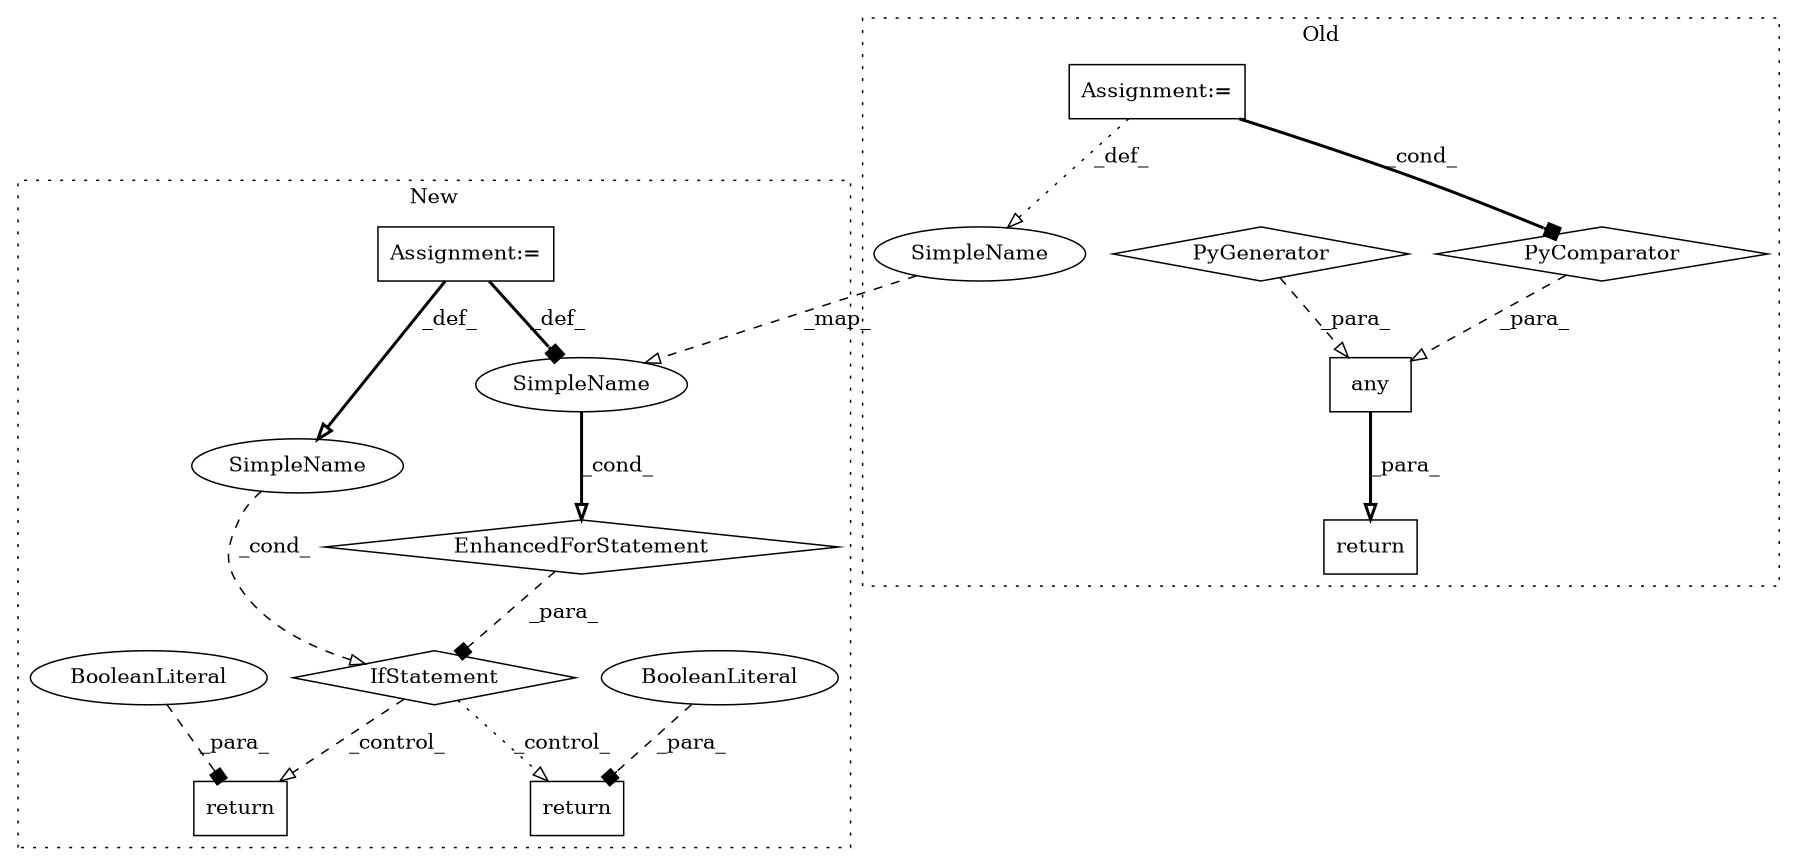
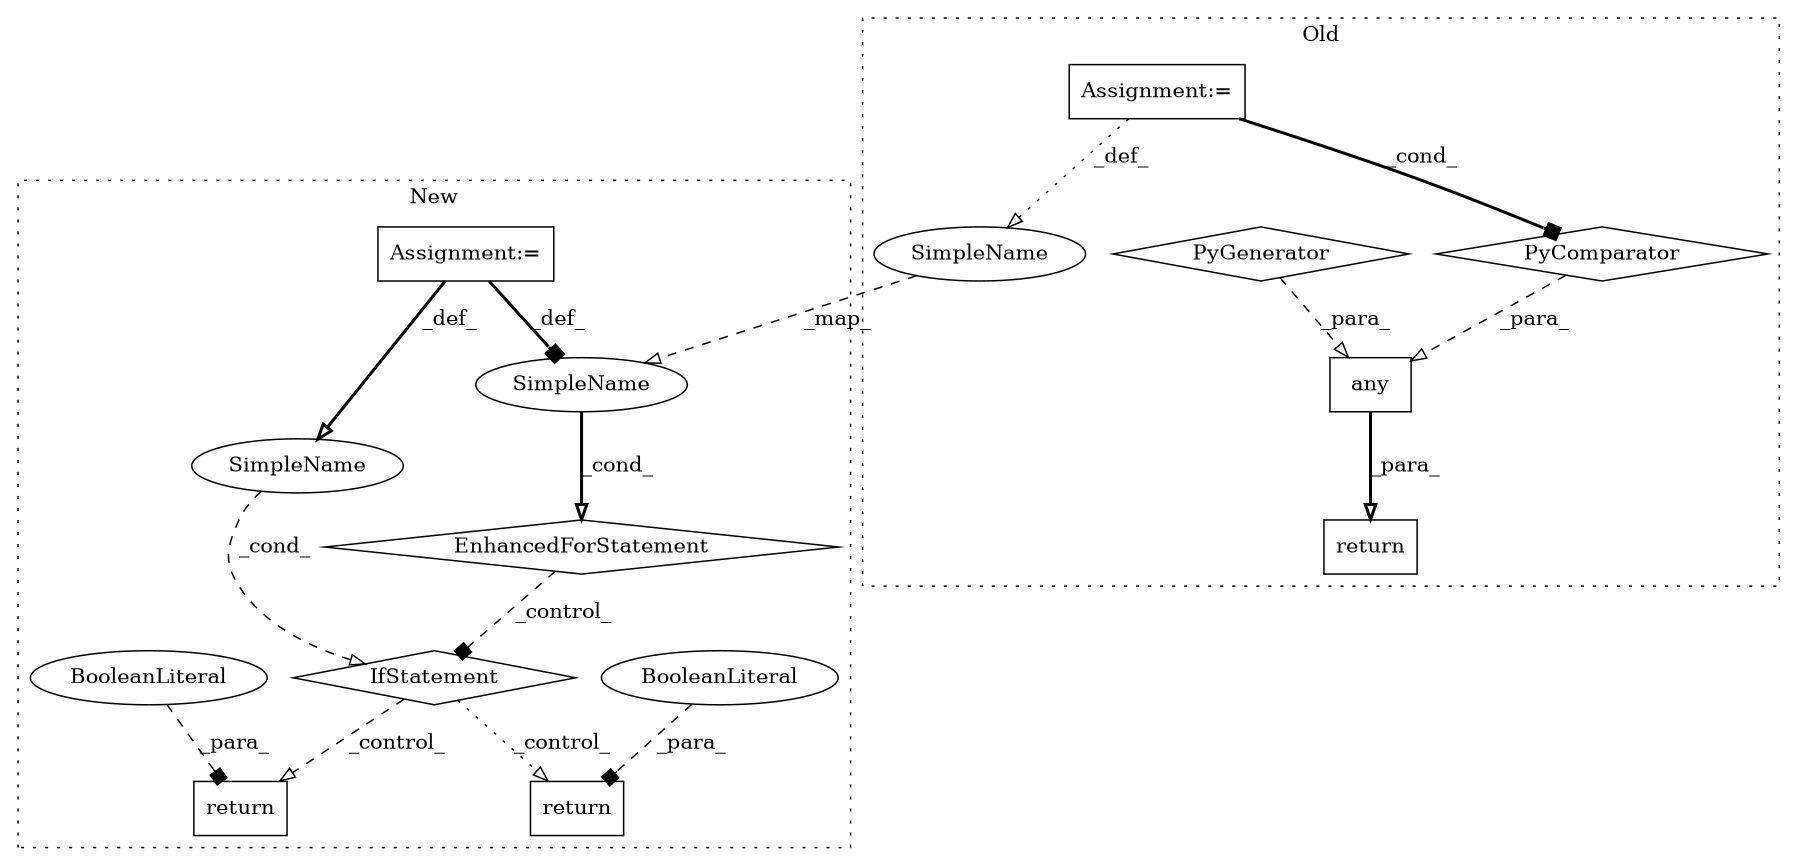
(564, 612) -> (564, 612)
